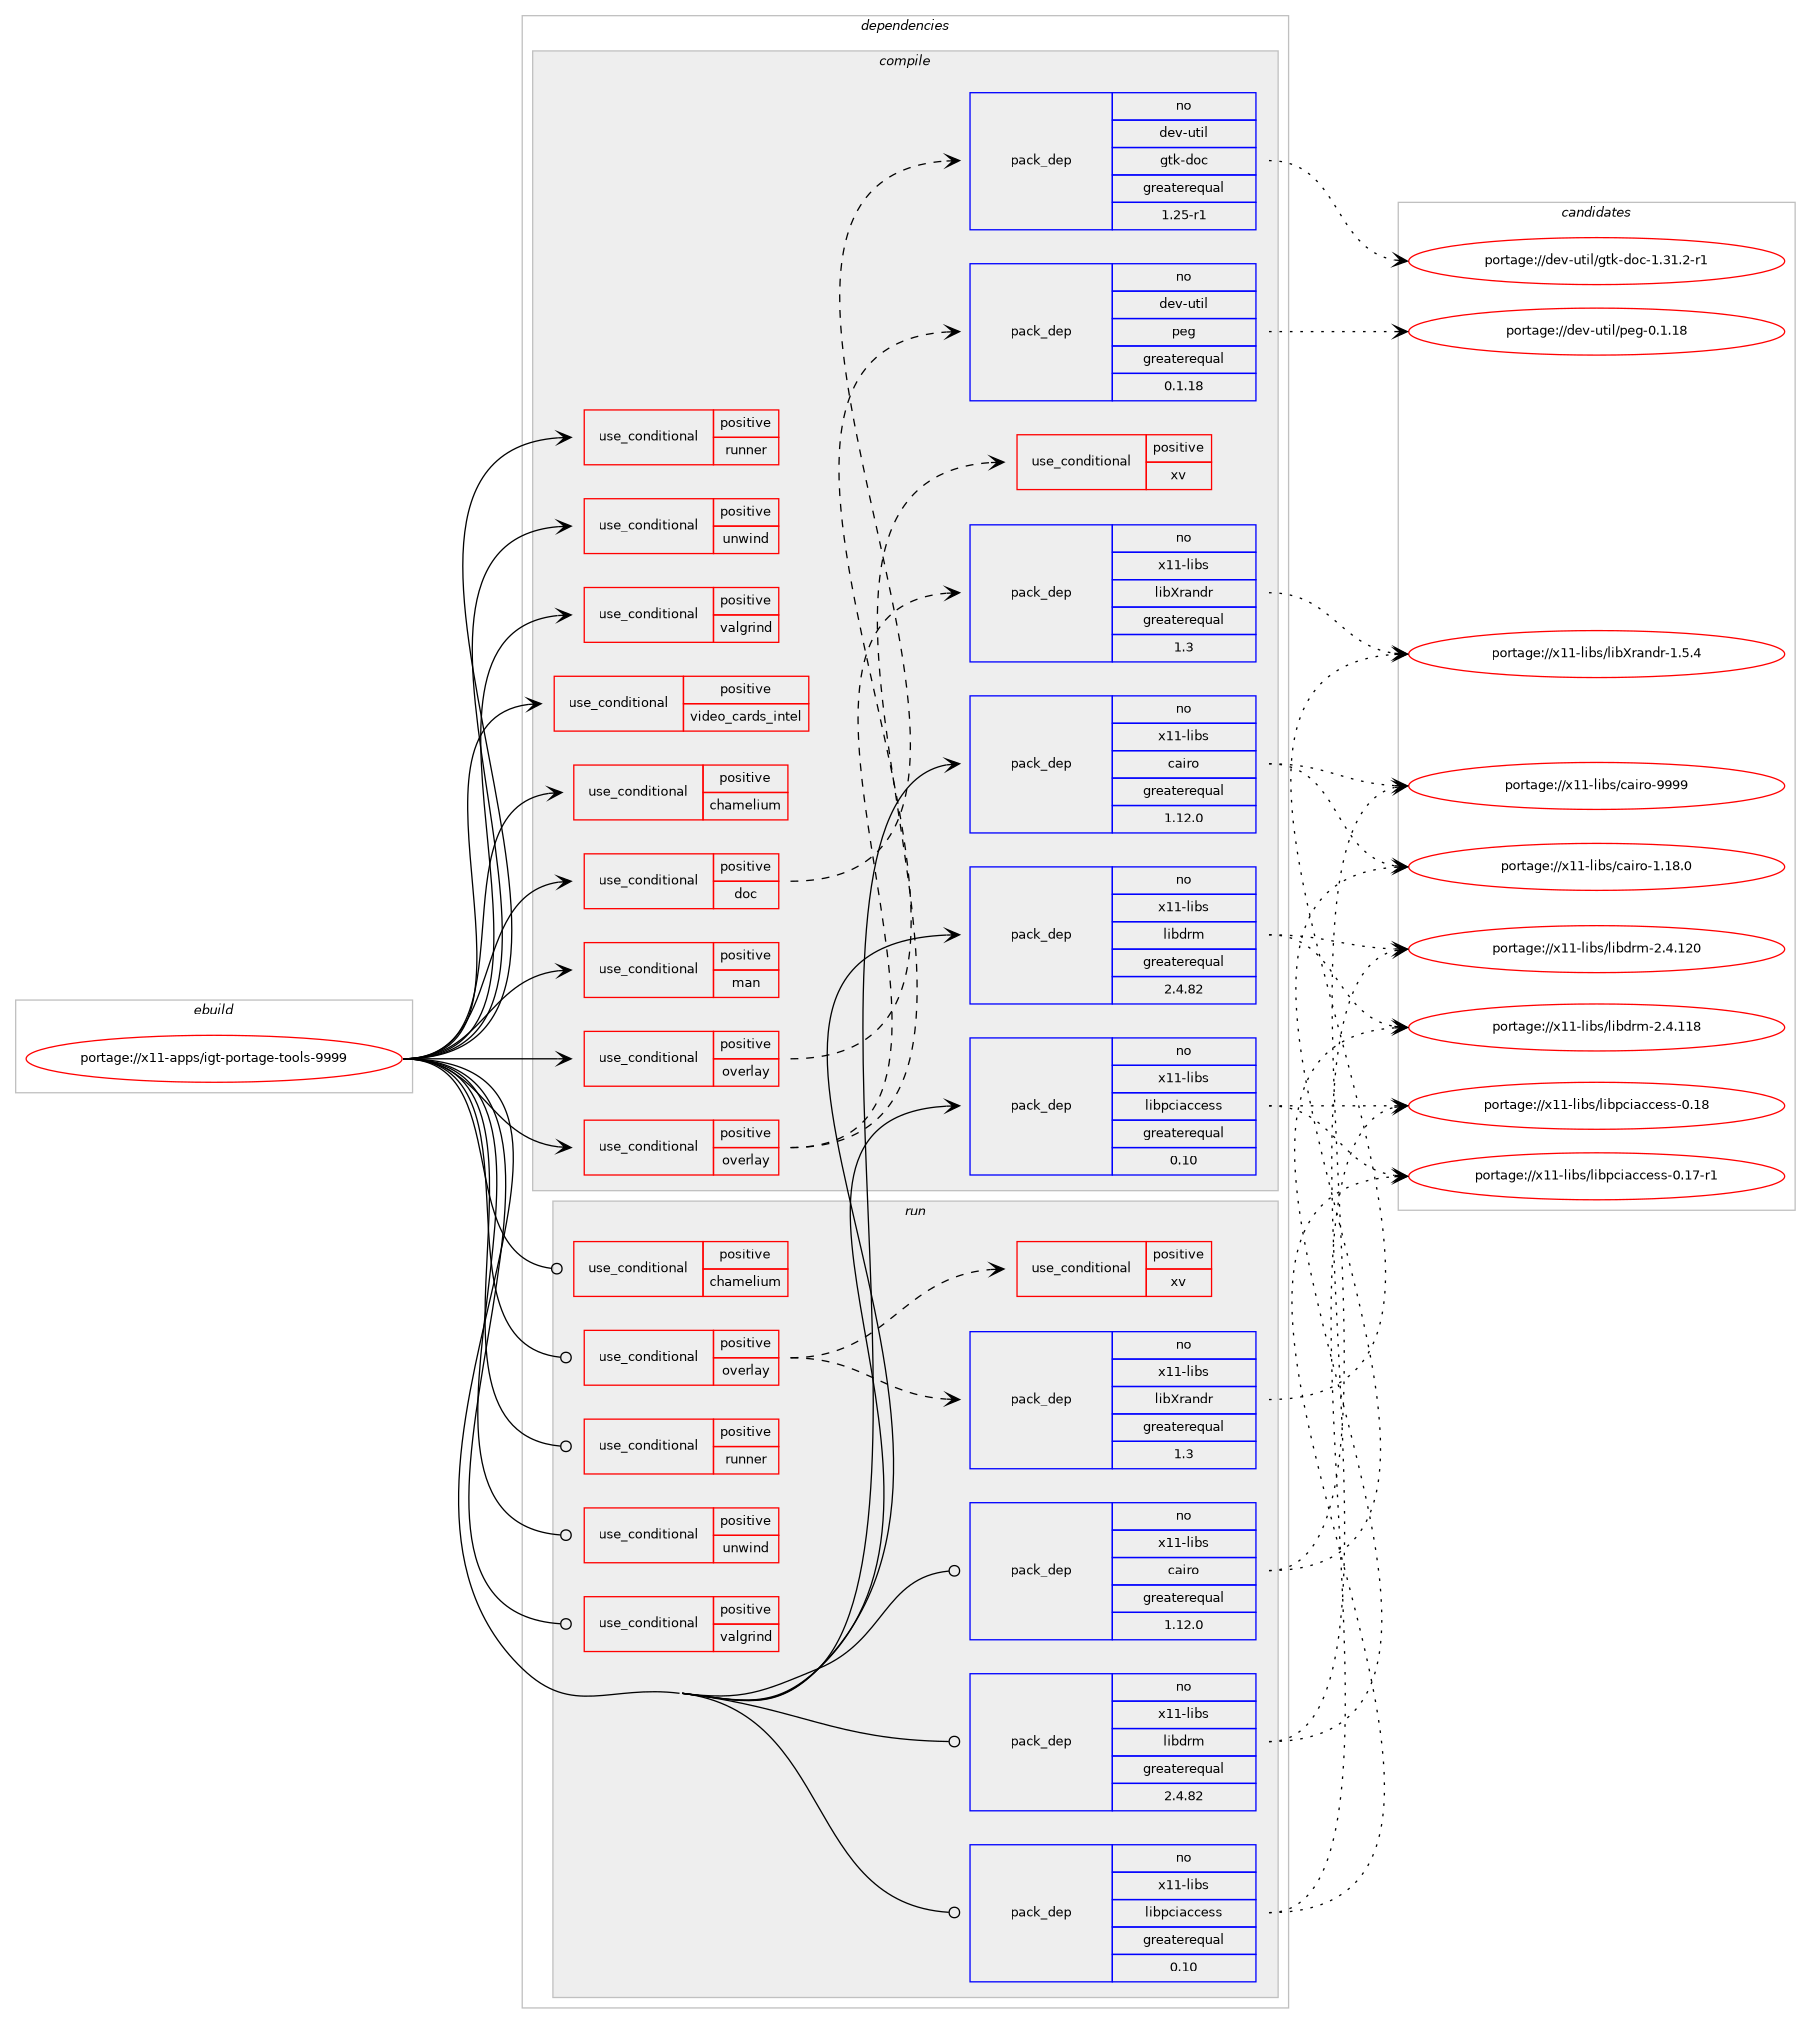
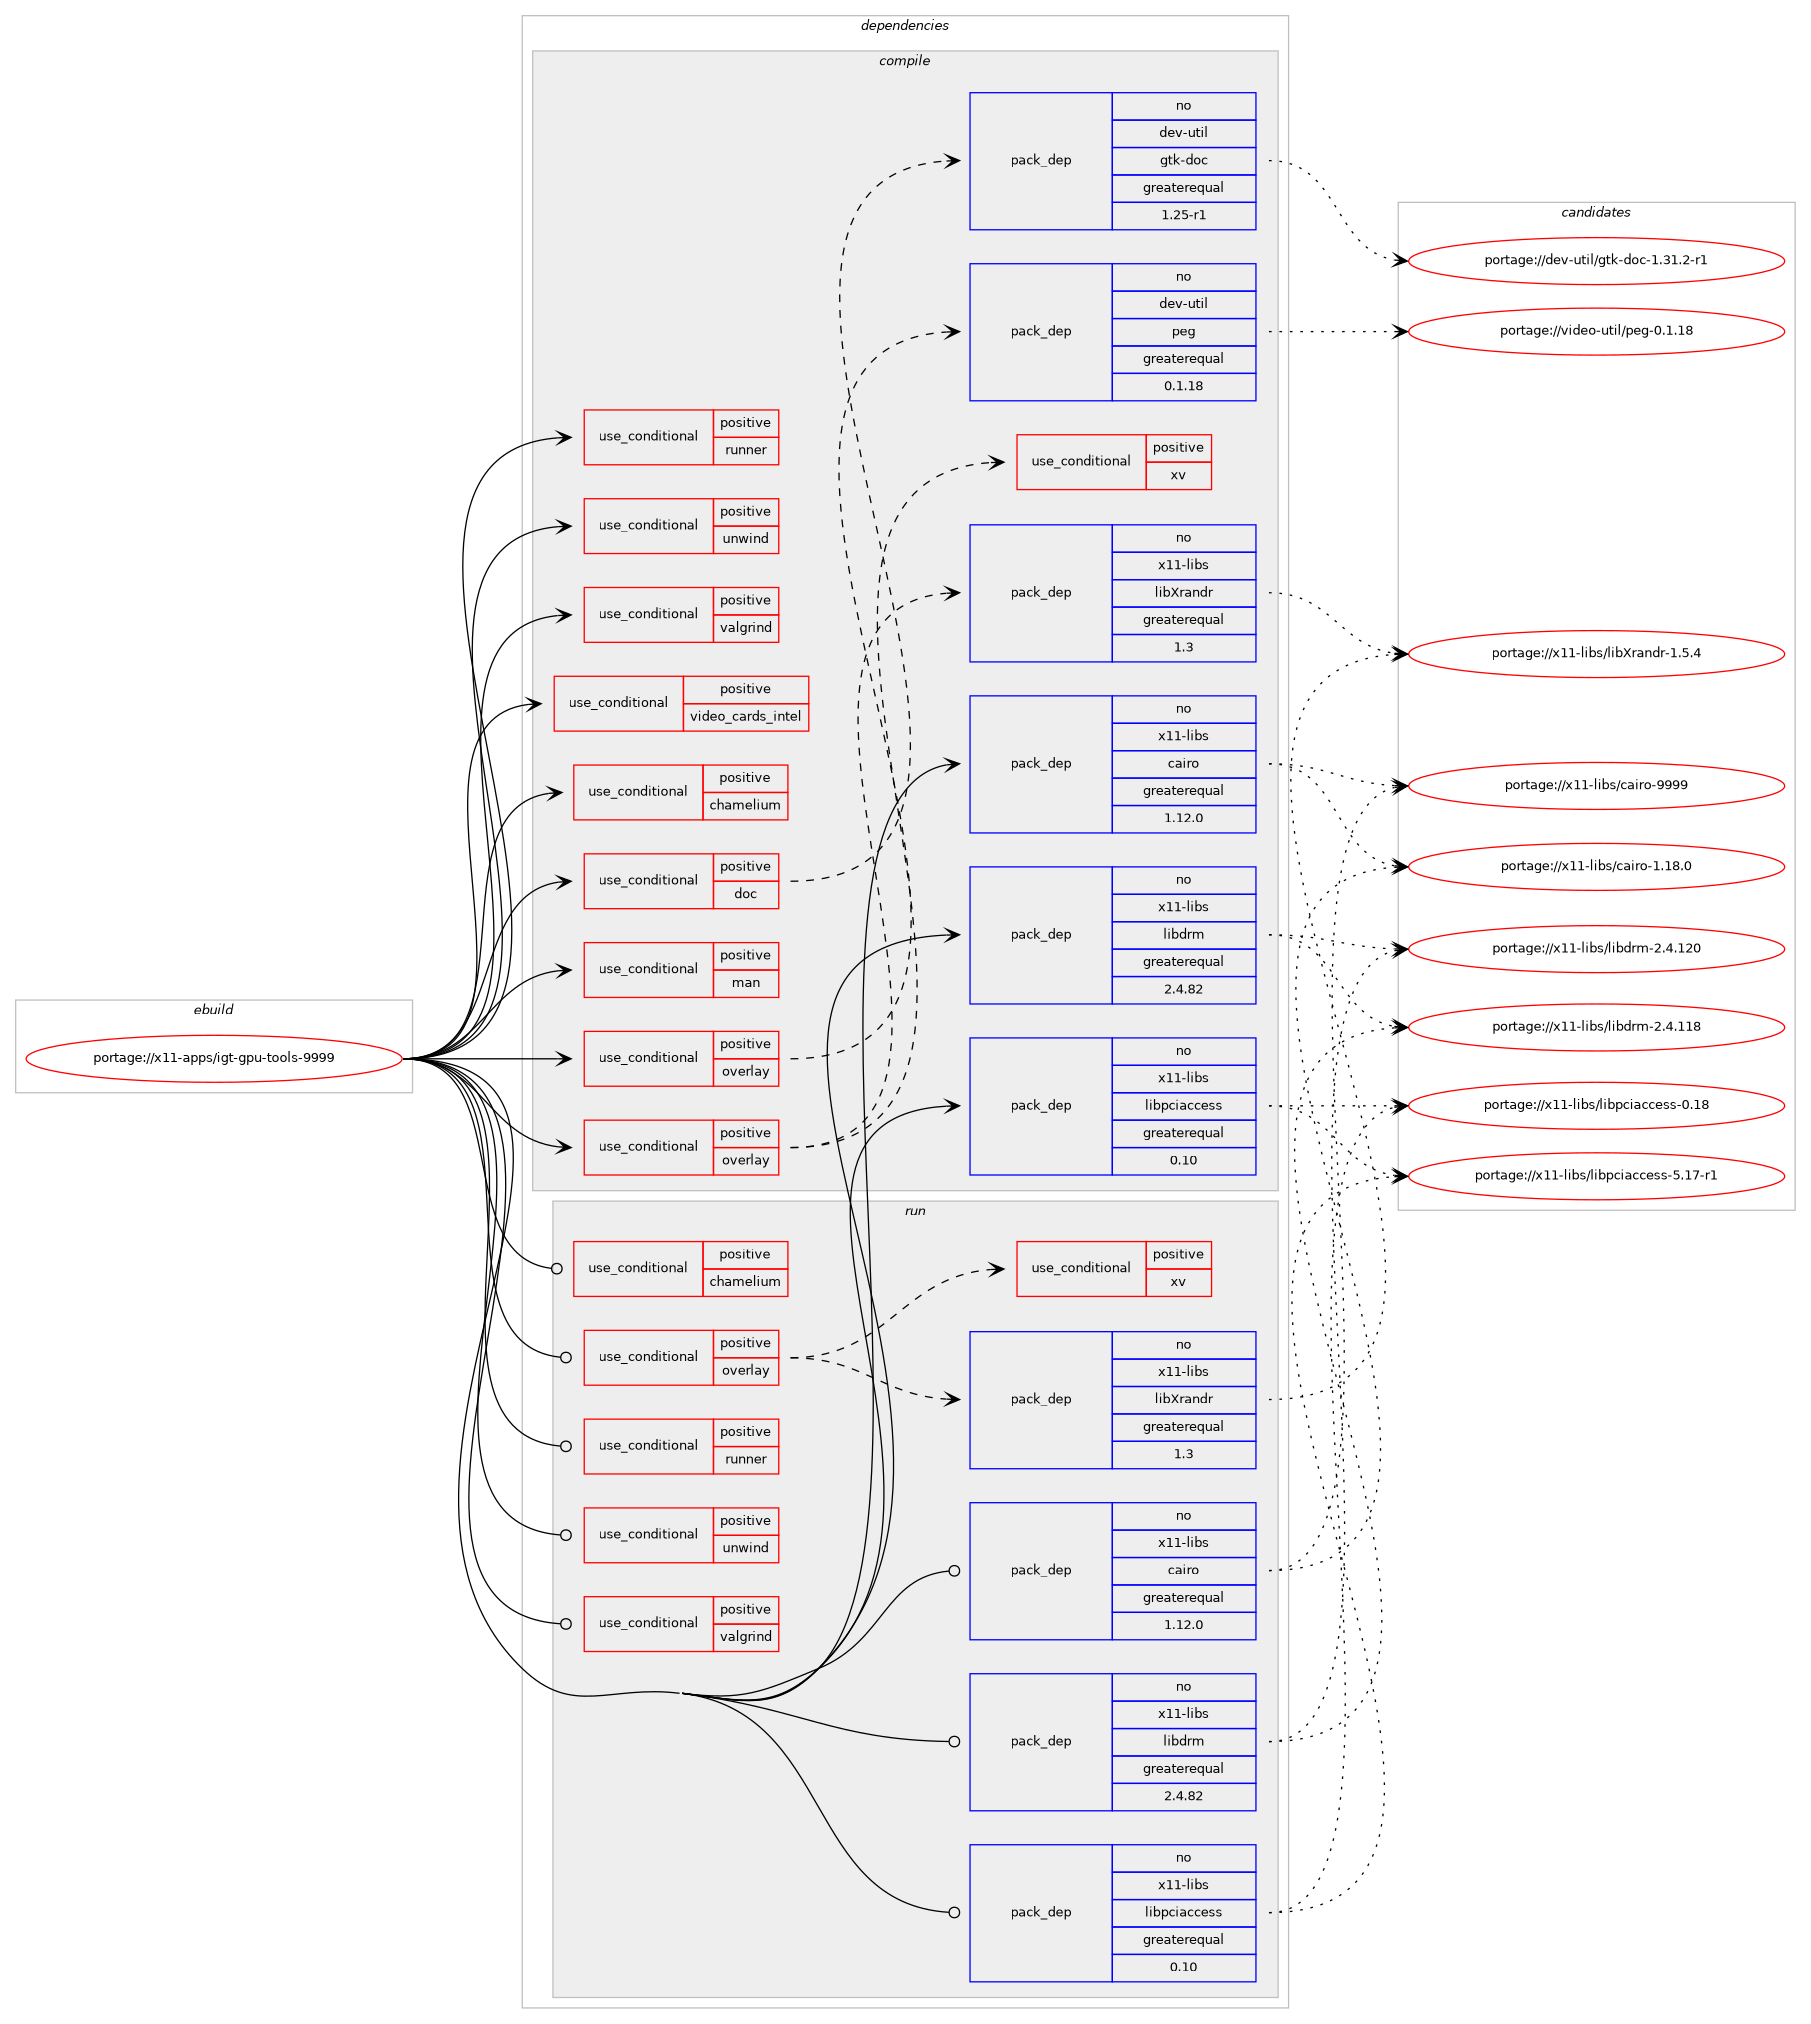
(1597, 332) -> (1597, 332)
(214, 1059) -> (214, 1059)
(1597, 1176) -> (1597, 1176)
